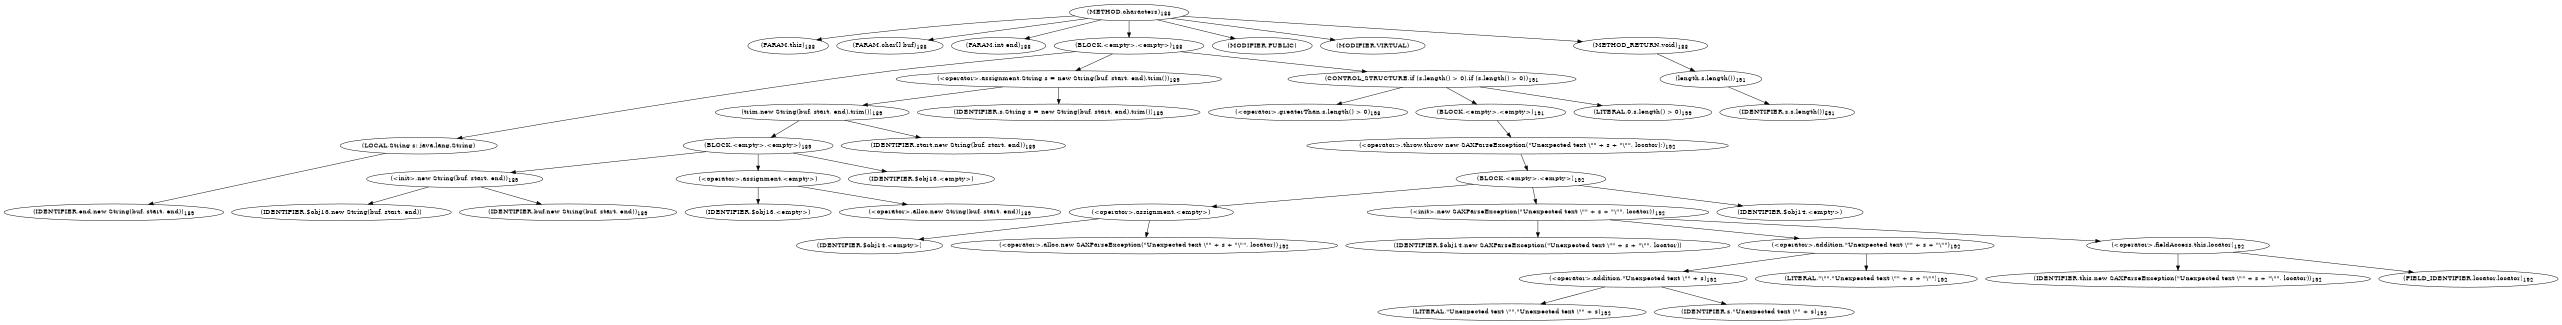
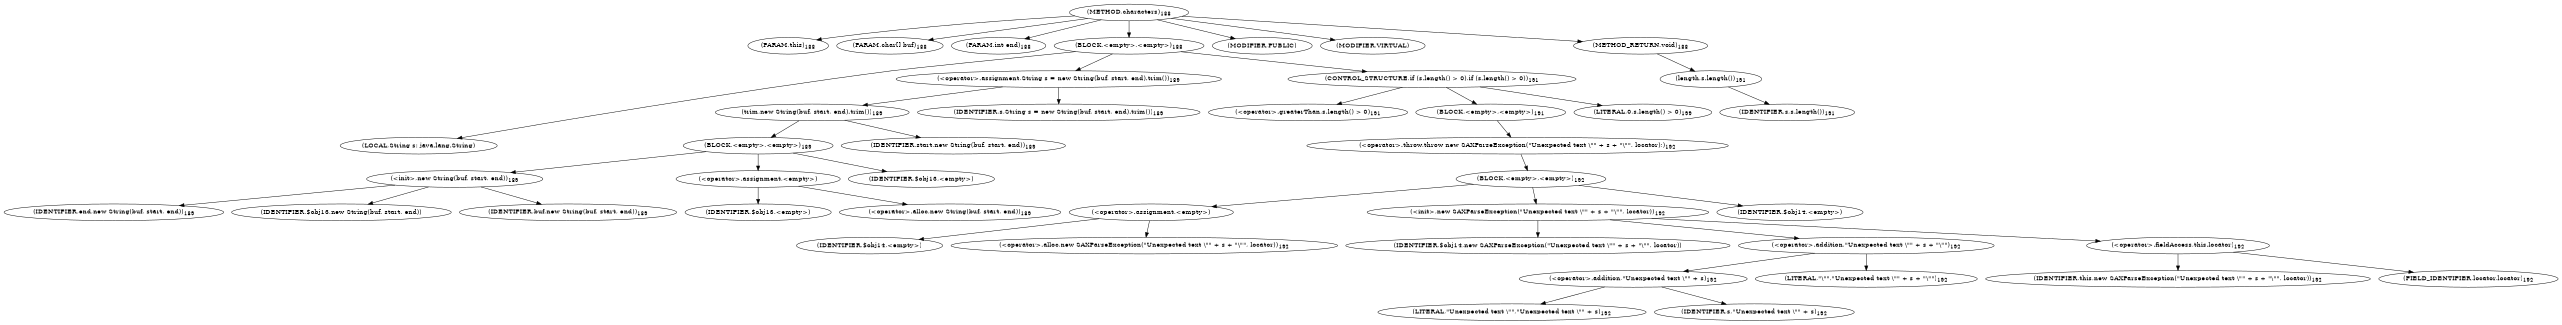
(1376, 112) -> (1376, 112)
(1830, 112) -> (1830, 112)
(269, 178) -> (289, 195)
